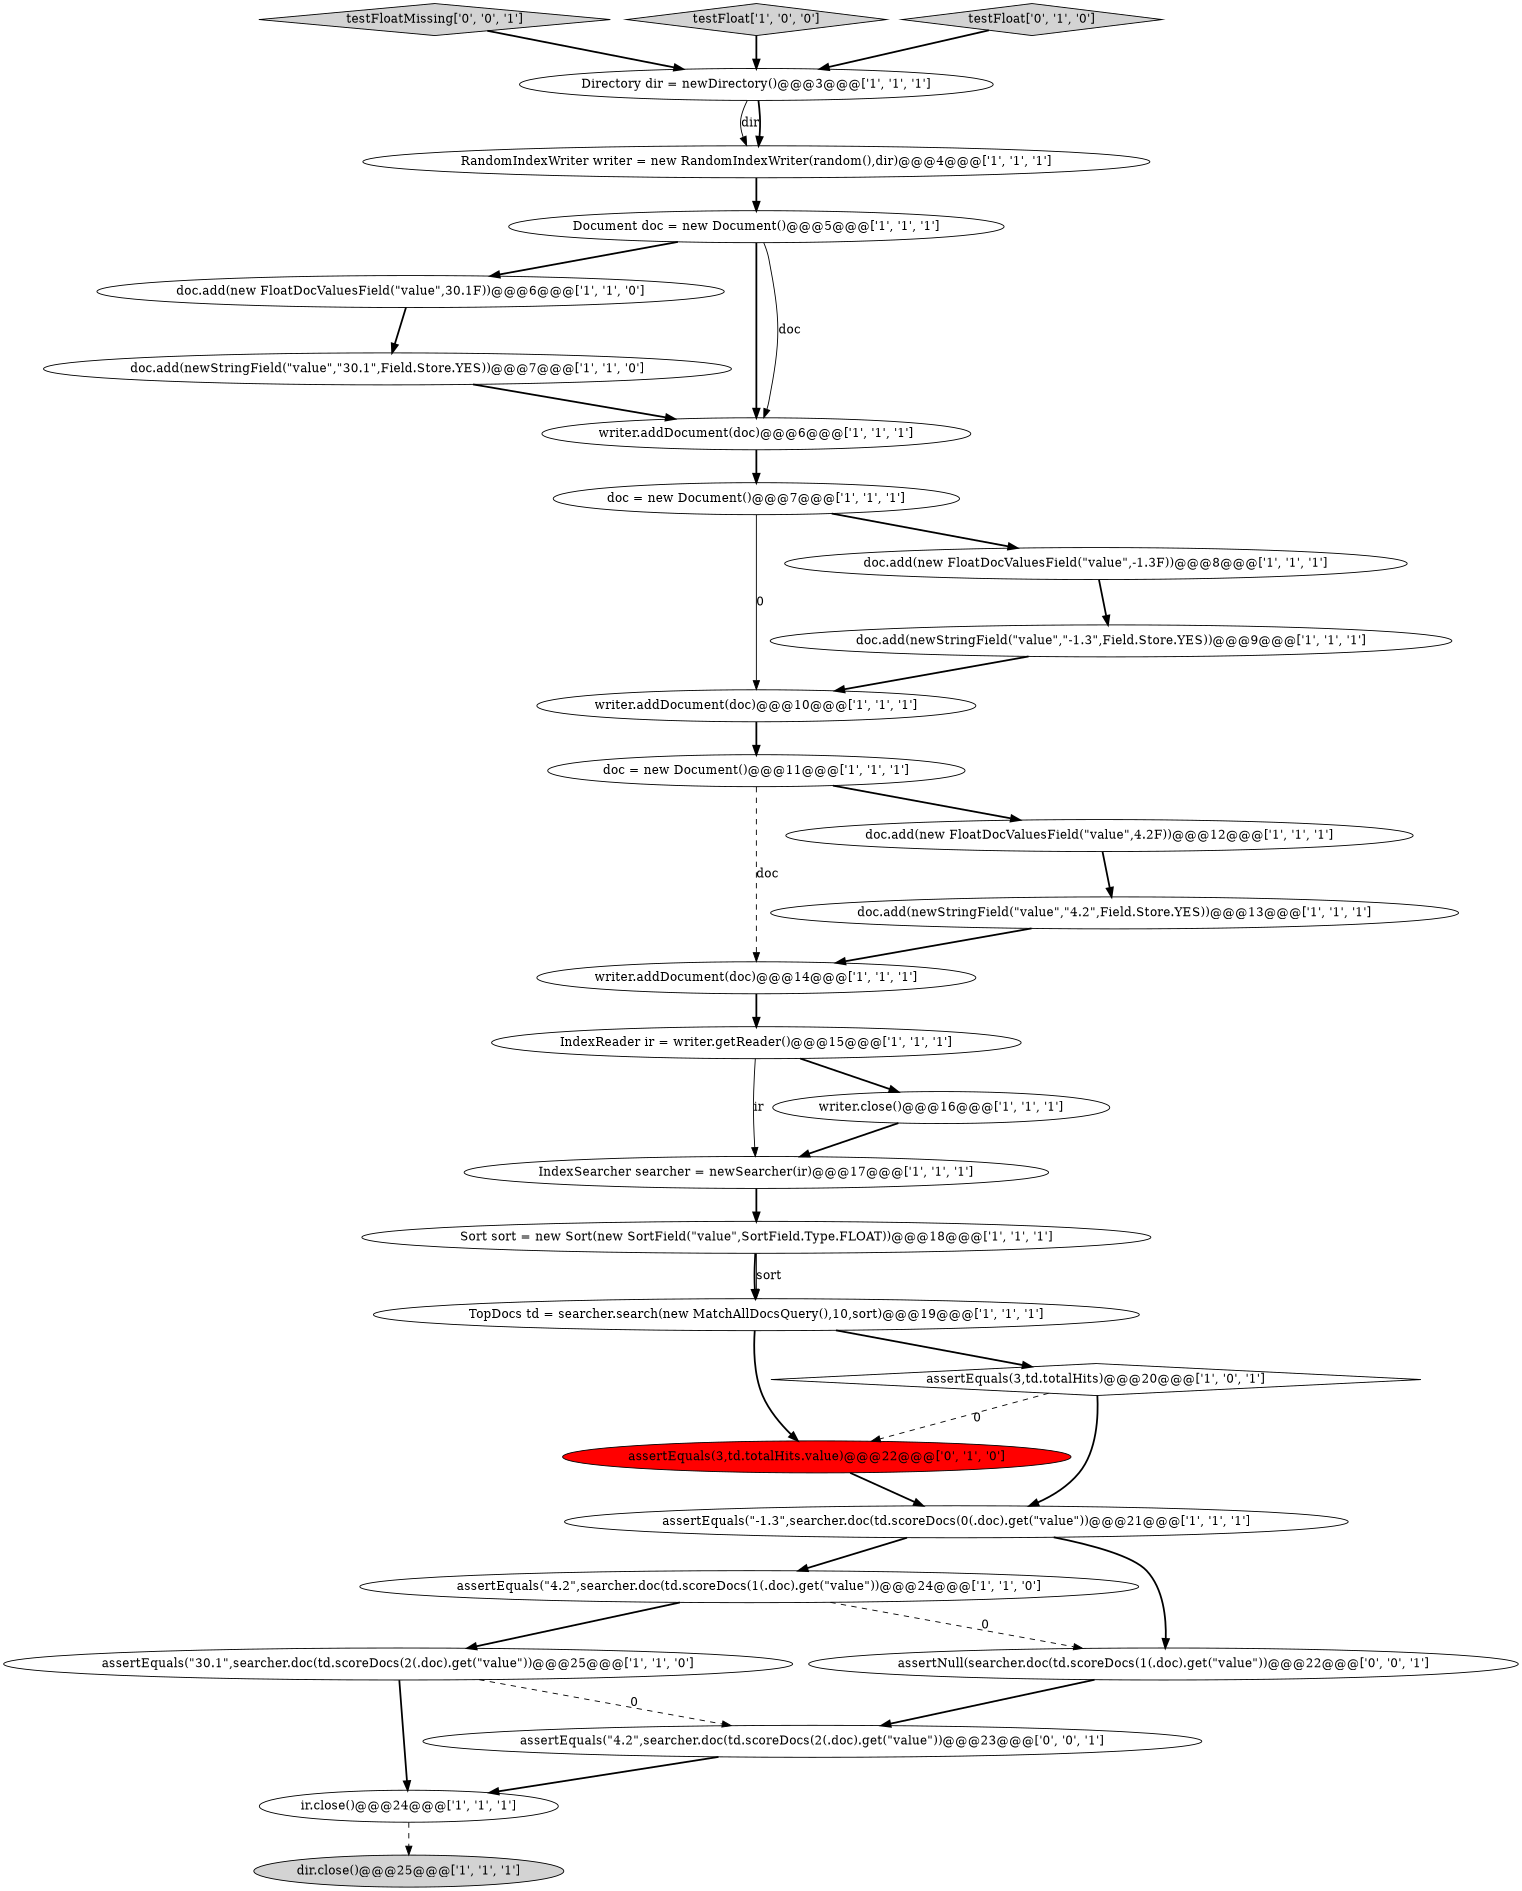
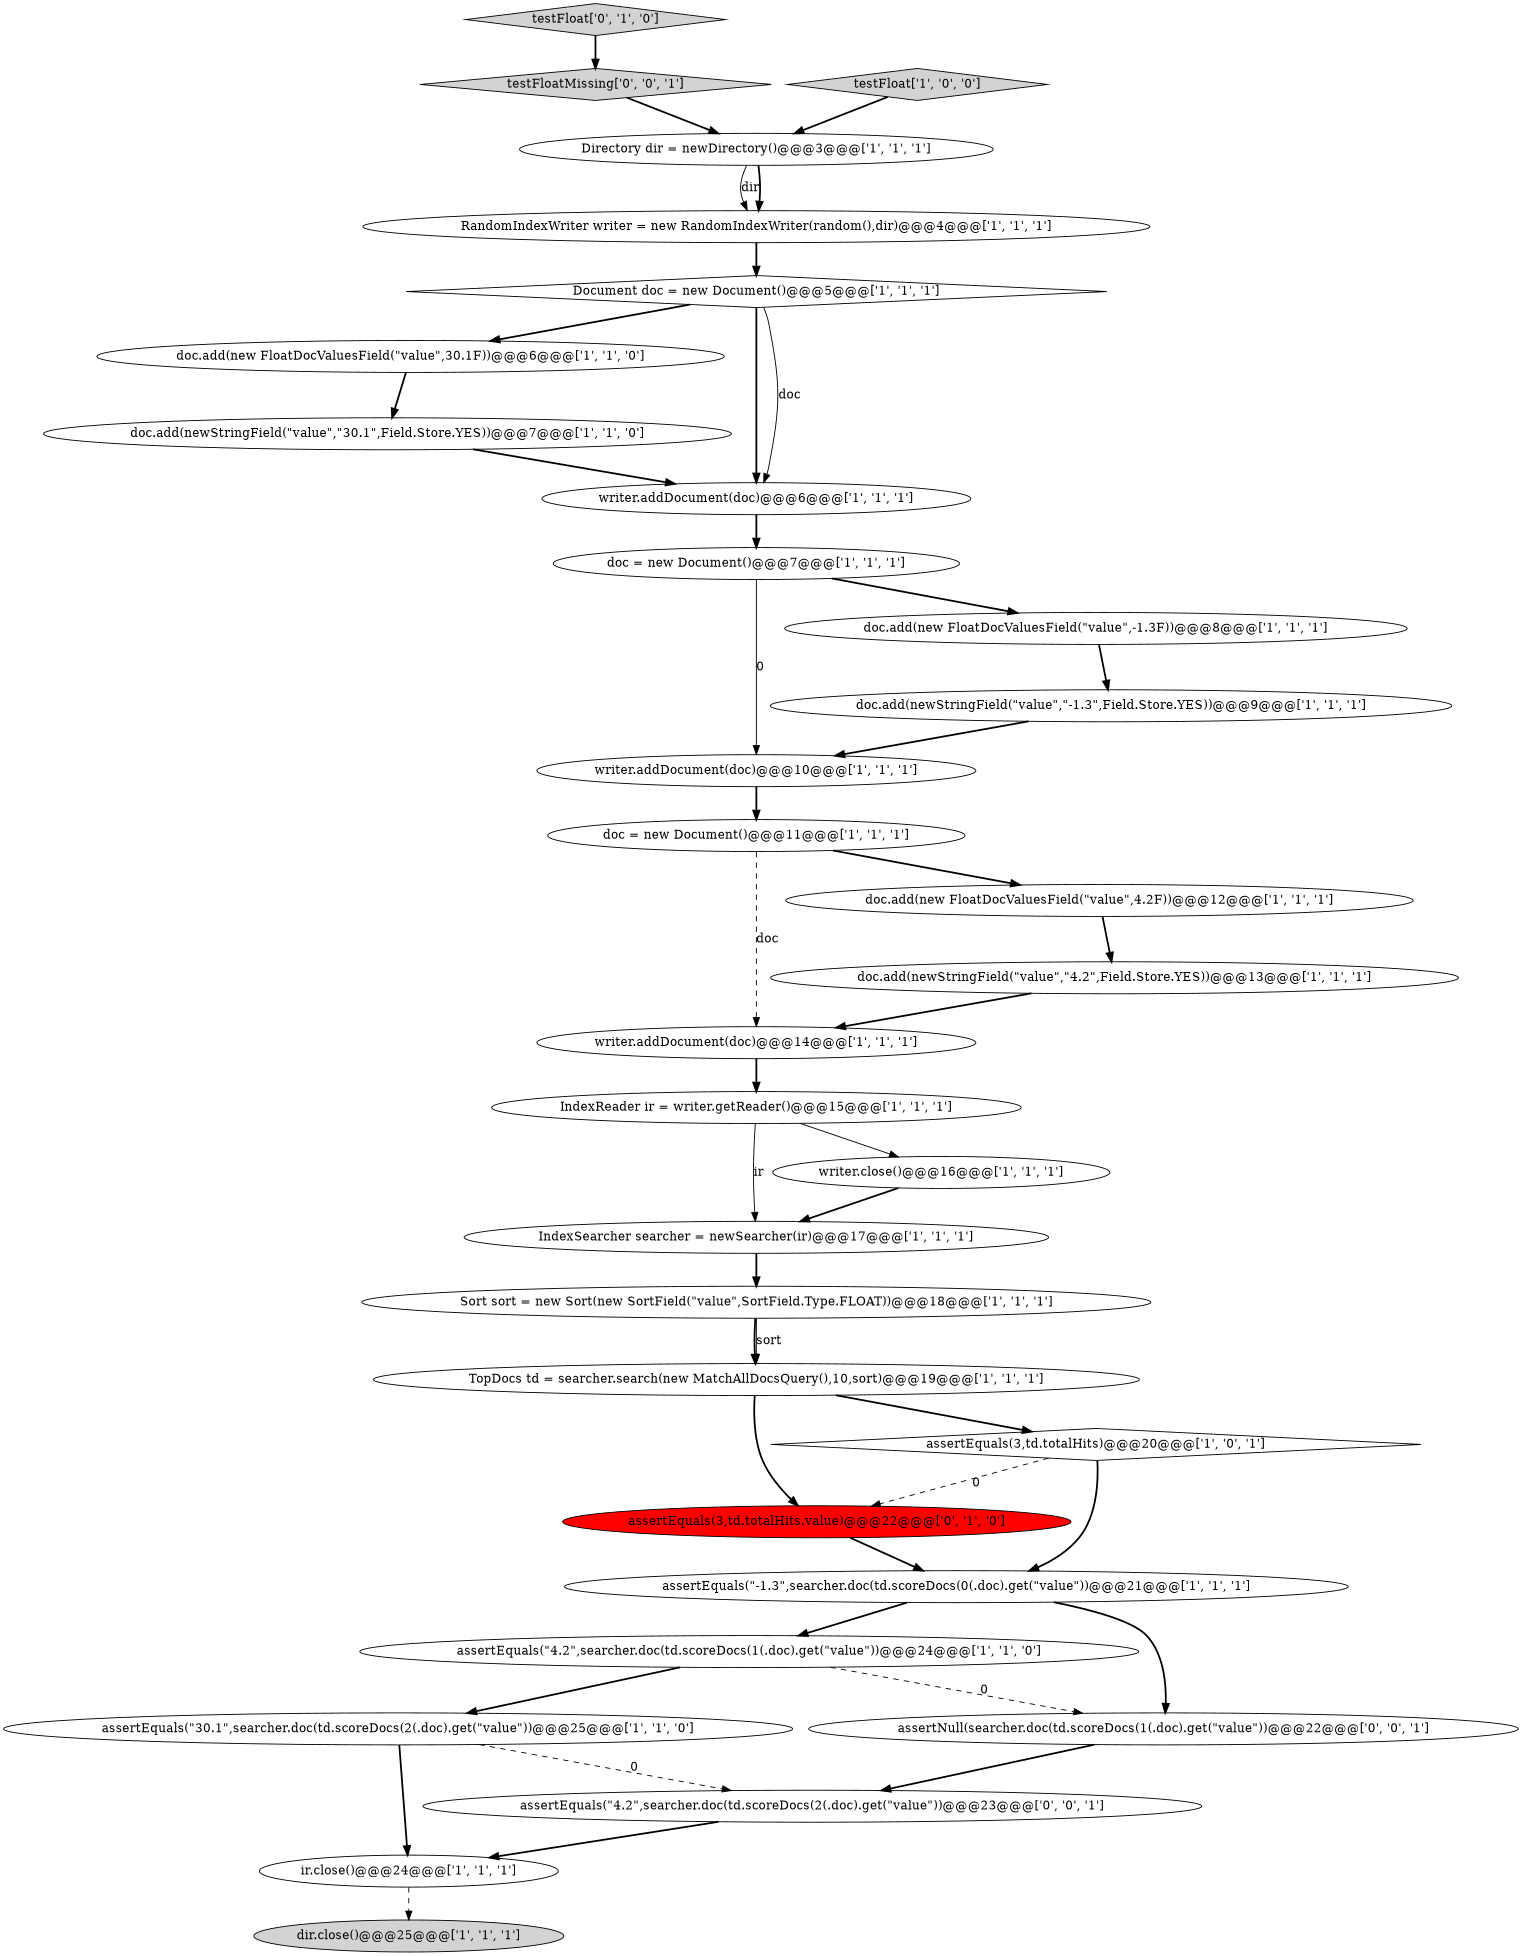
(909, 49) -> (595, 48)
(756, 227) -> (756, 292)
(845, 1074) -> (845, 1139)
